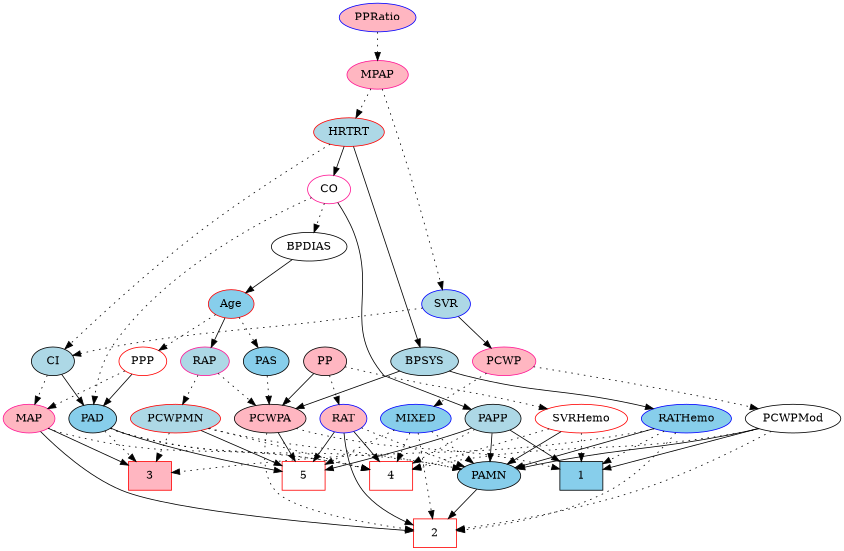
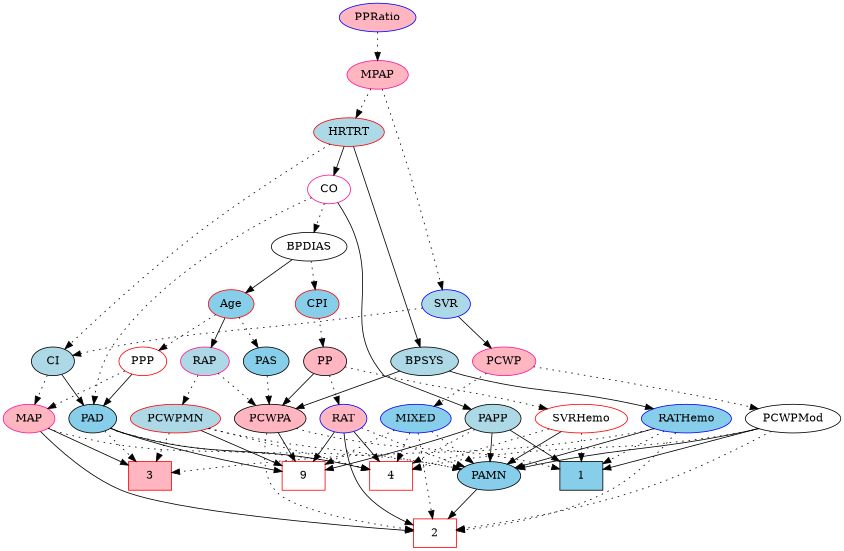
none -> (317, 304)
(235, 451) -> (235, 451)
(304, 476) -> (304, 476)
